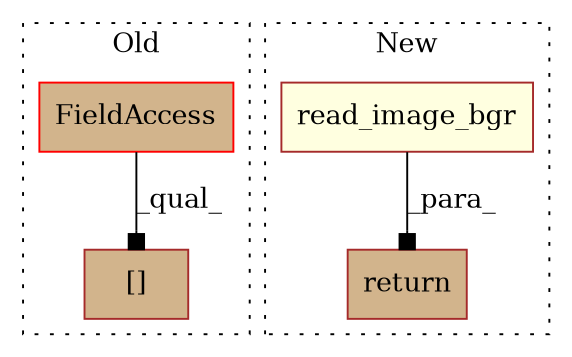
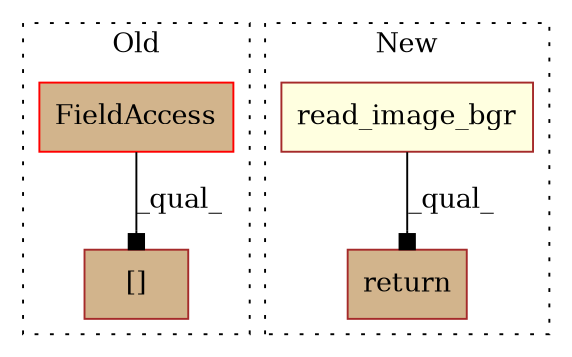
(451, 201) -> (451, 201)
